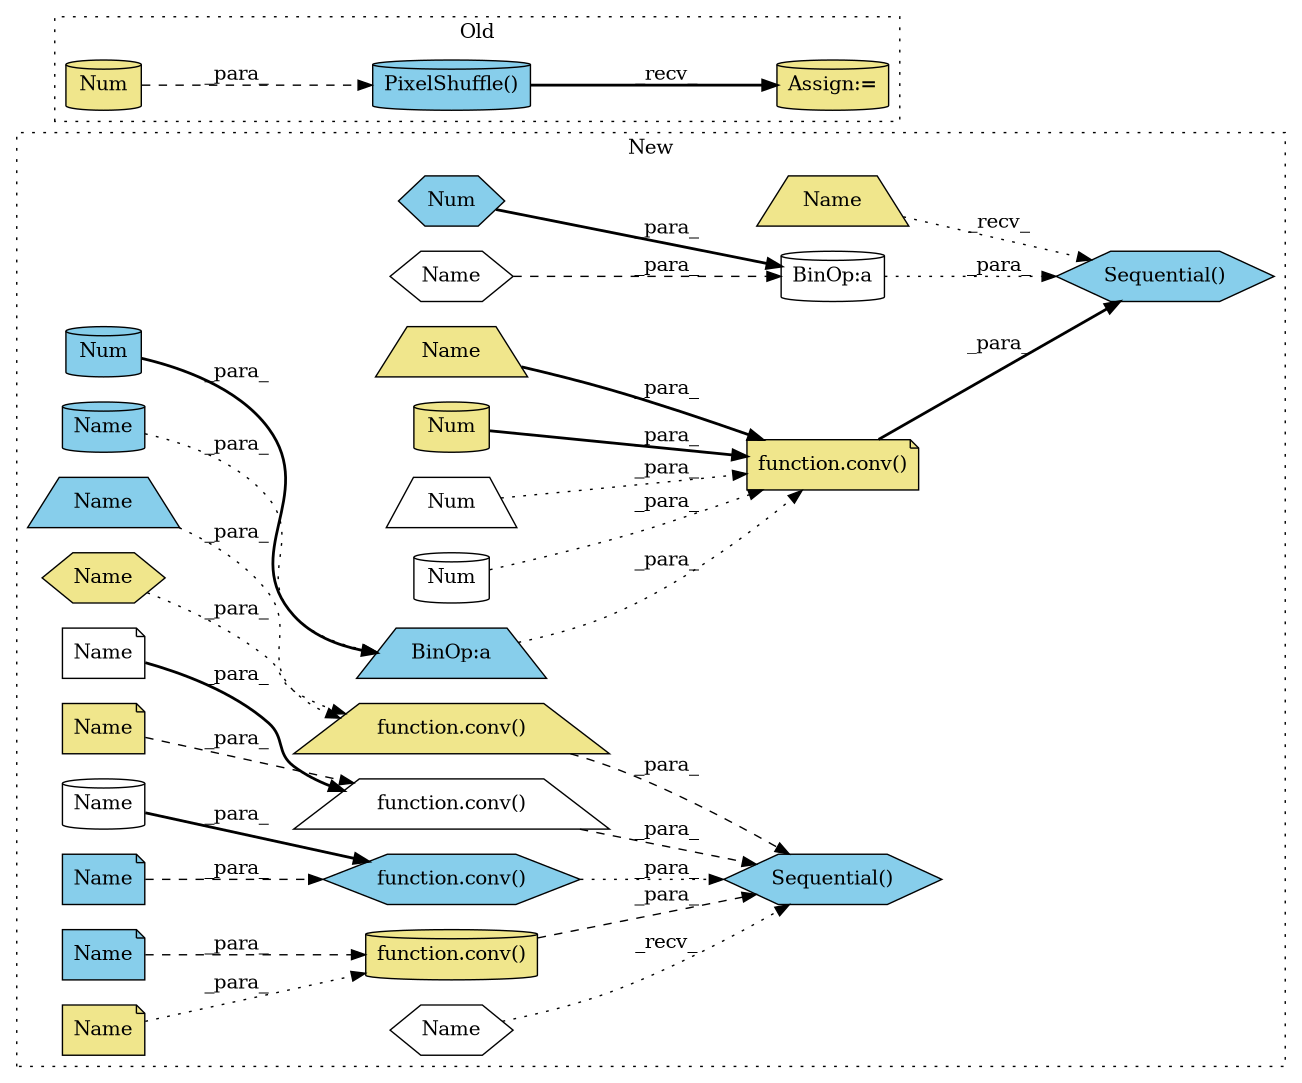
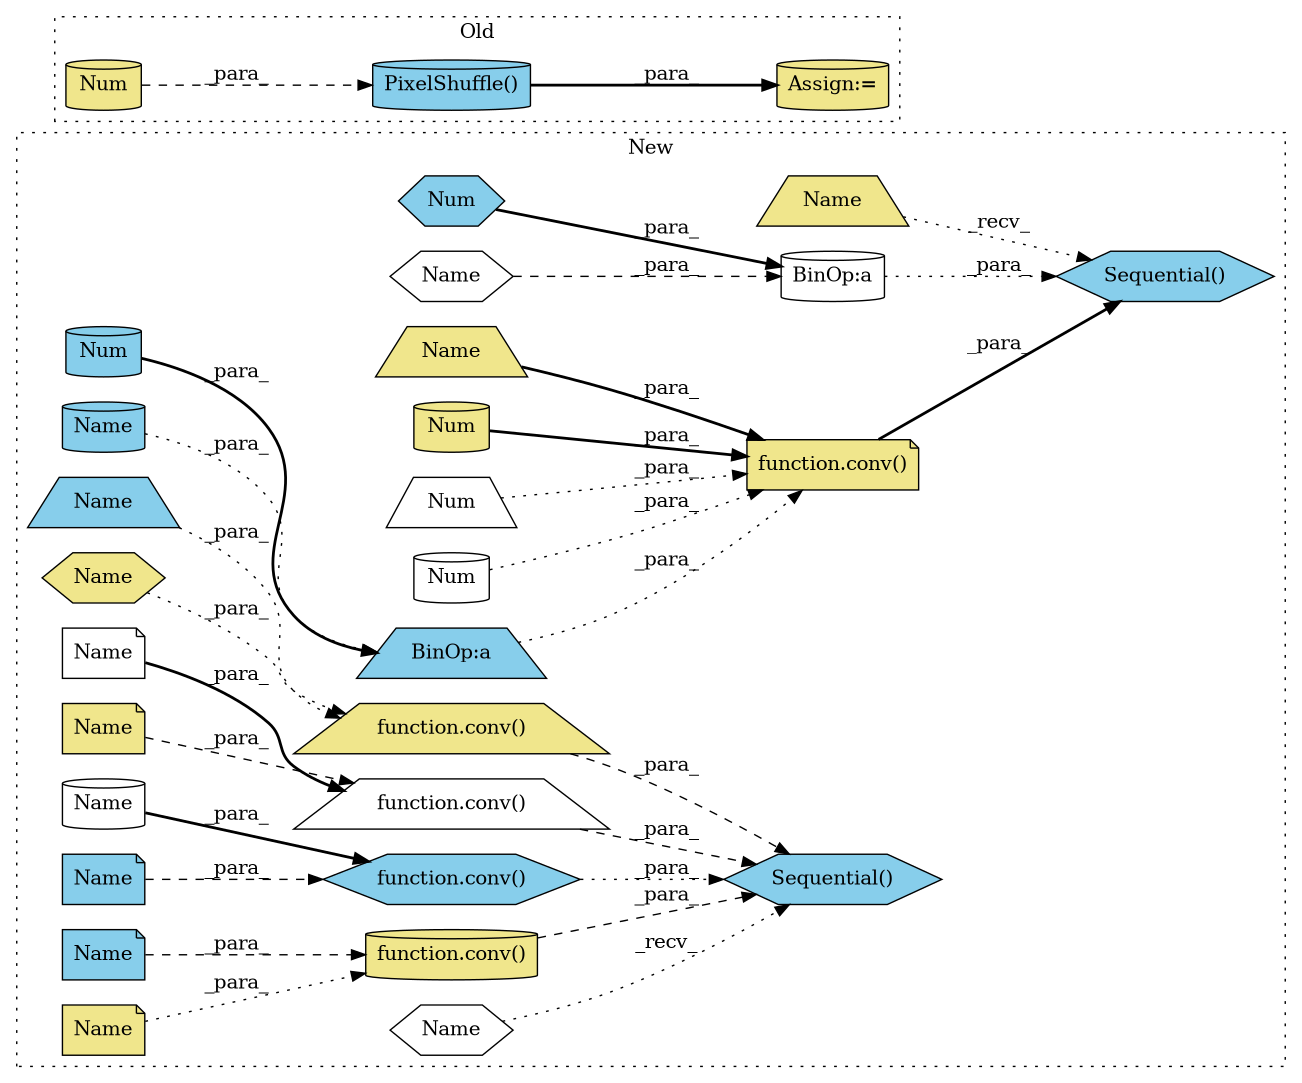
(667, 75) -> (667, 75)
